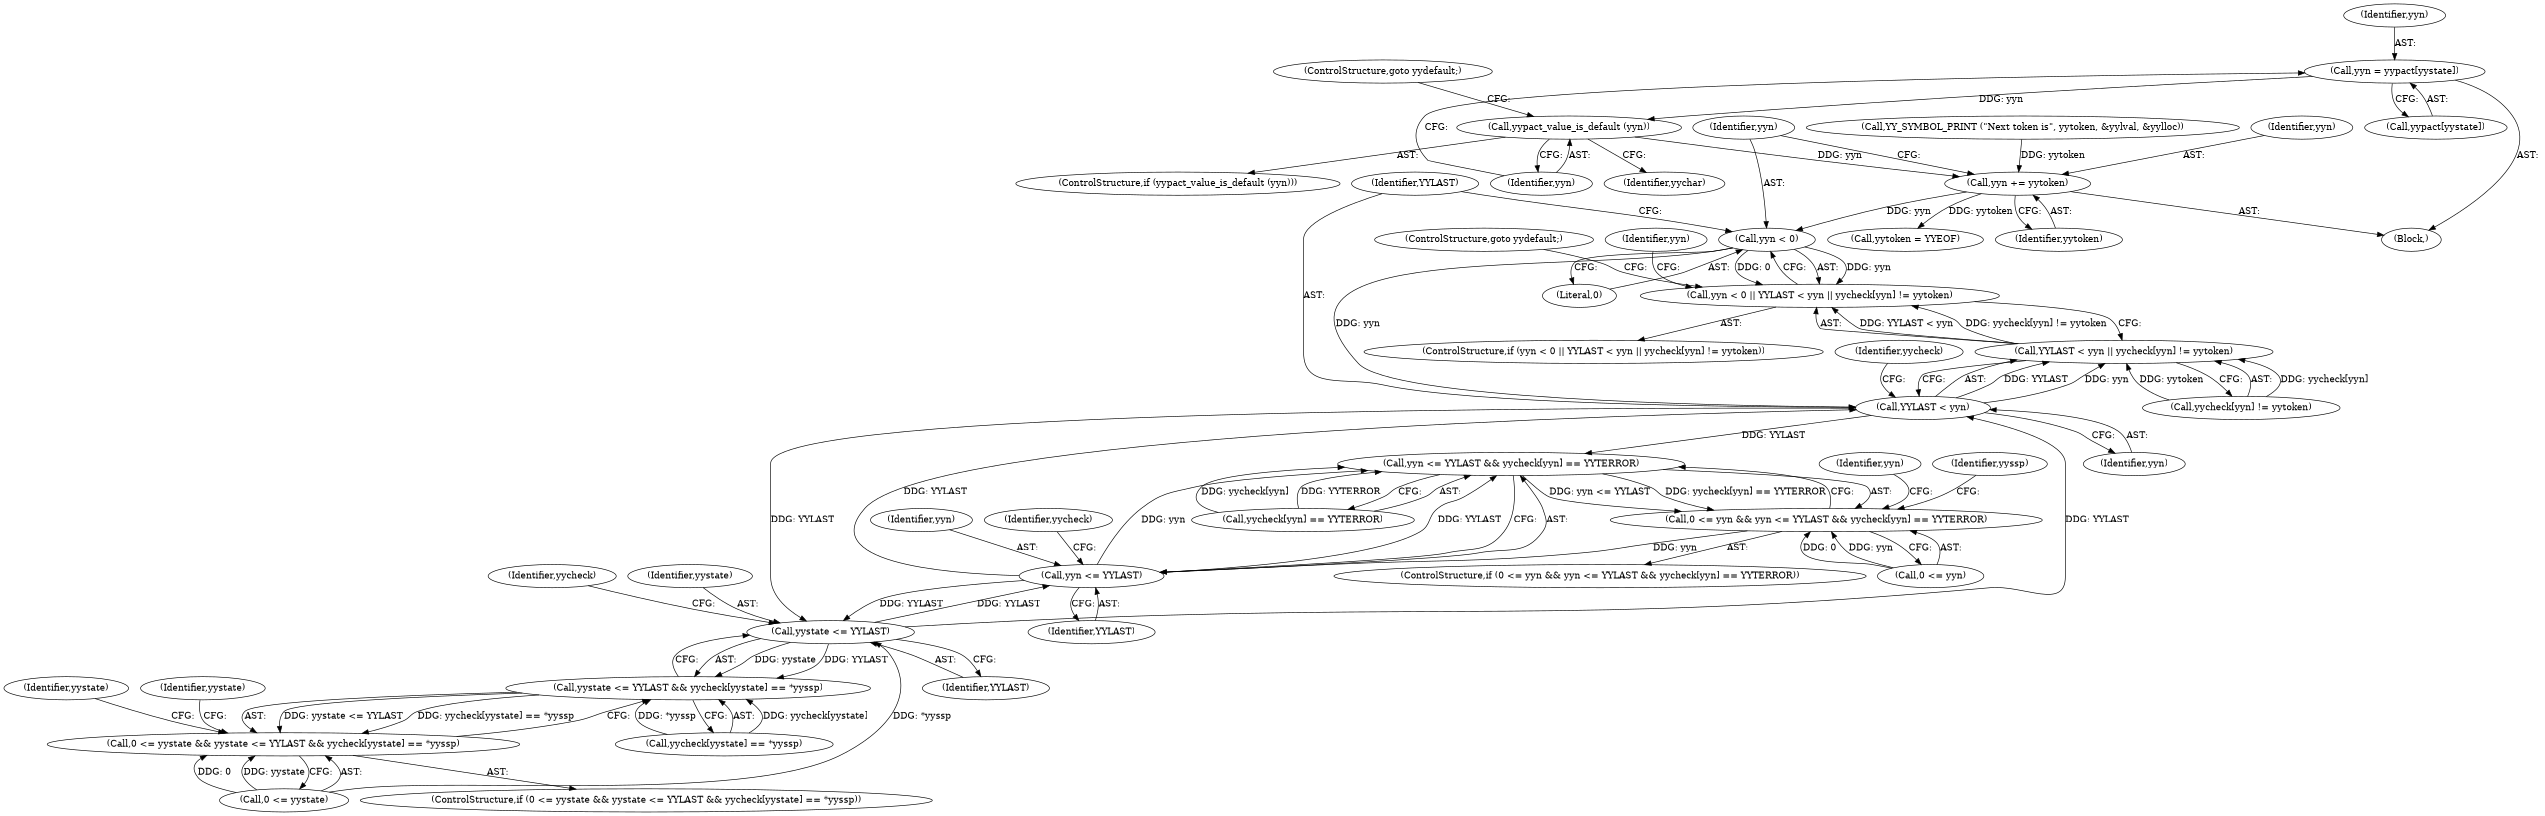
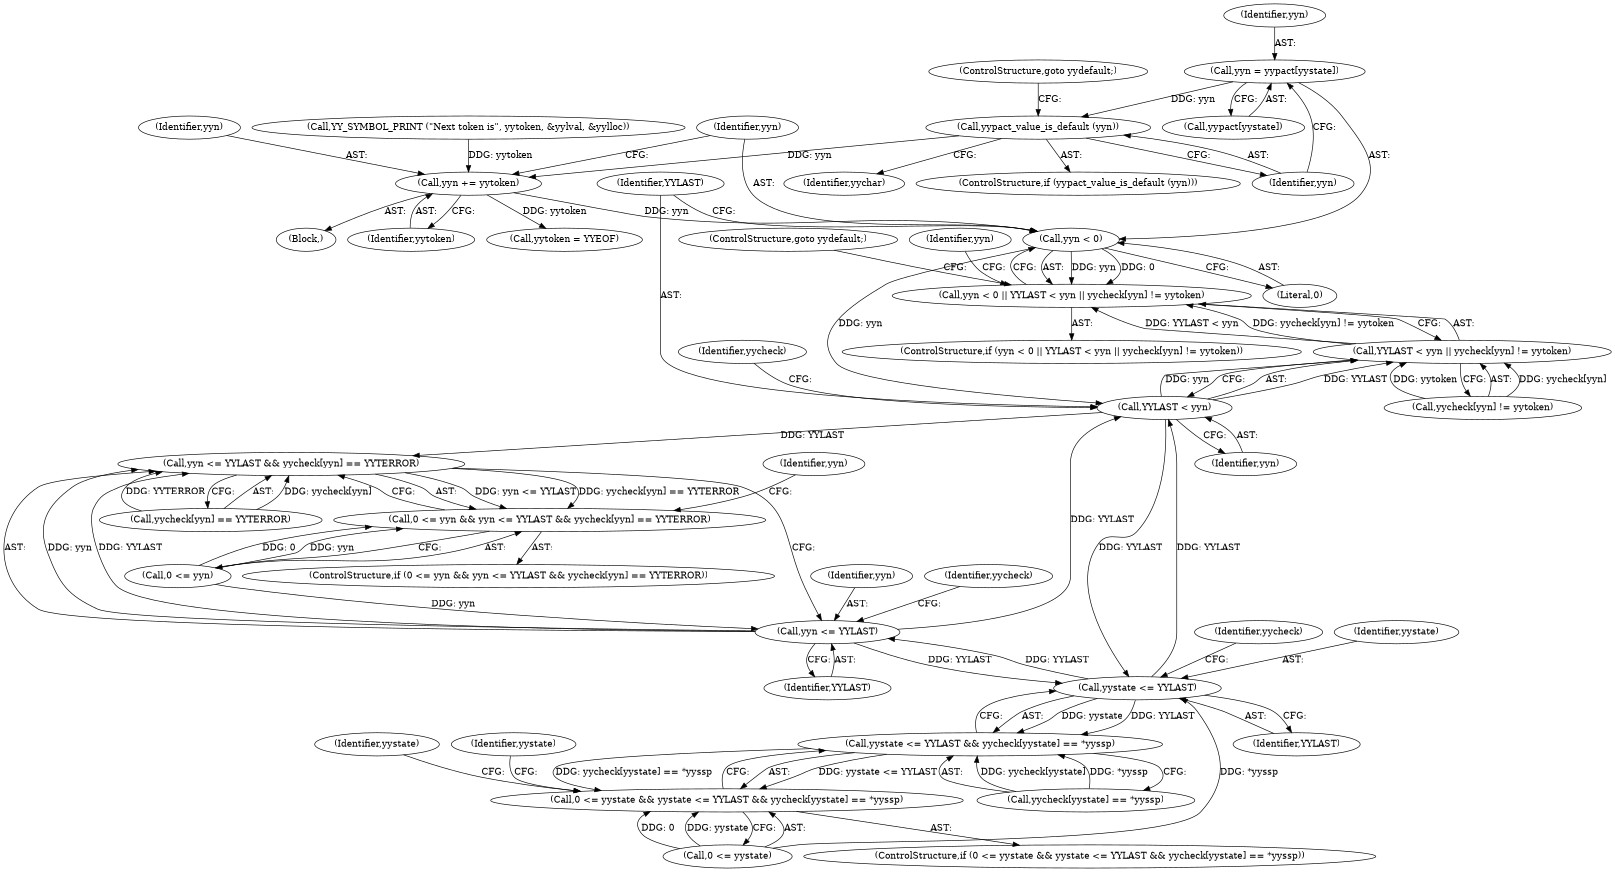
(2515, 155) -> (1317, 217)
(1990, 464) -> none
(1458, 560) -> (483, 612)
